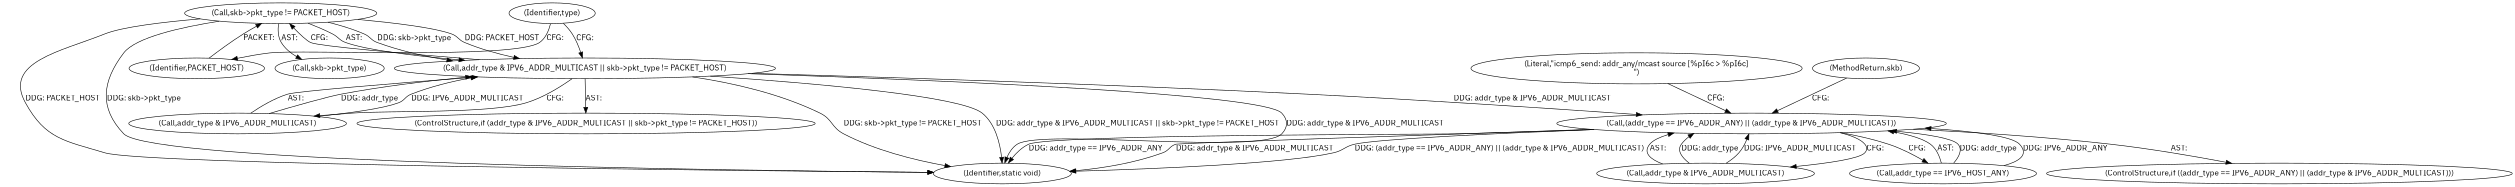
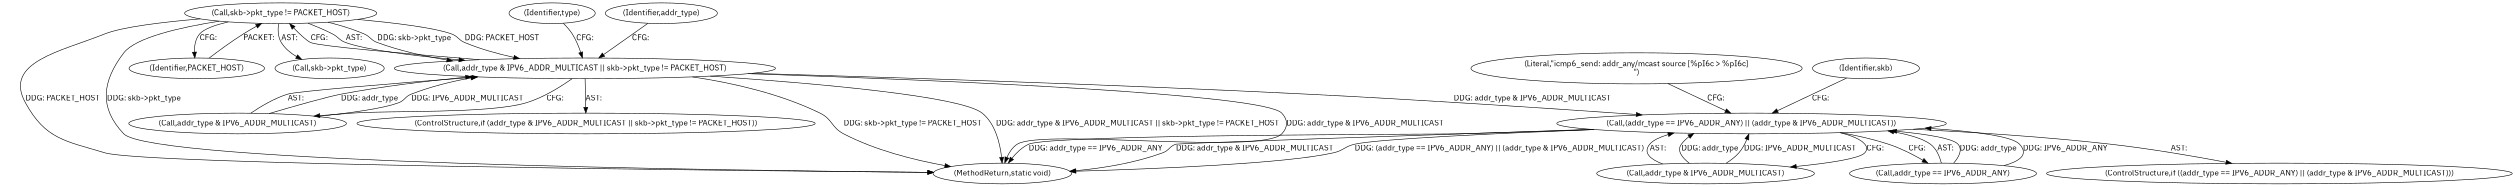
none -> (661, 13)
(441, 52) -> (204, 30)
(1866, 68) -> (1866, 68)
(1002, 174) -> (1002, 174)
(1943, 174) -> (1943, 174)
